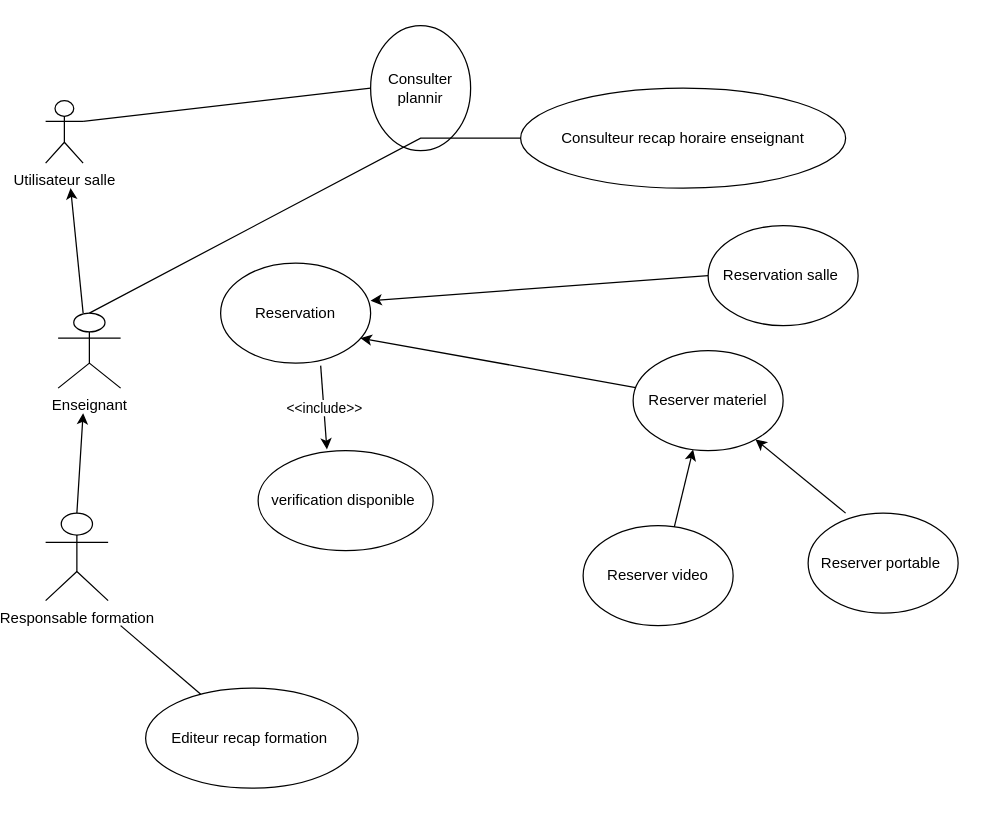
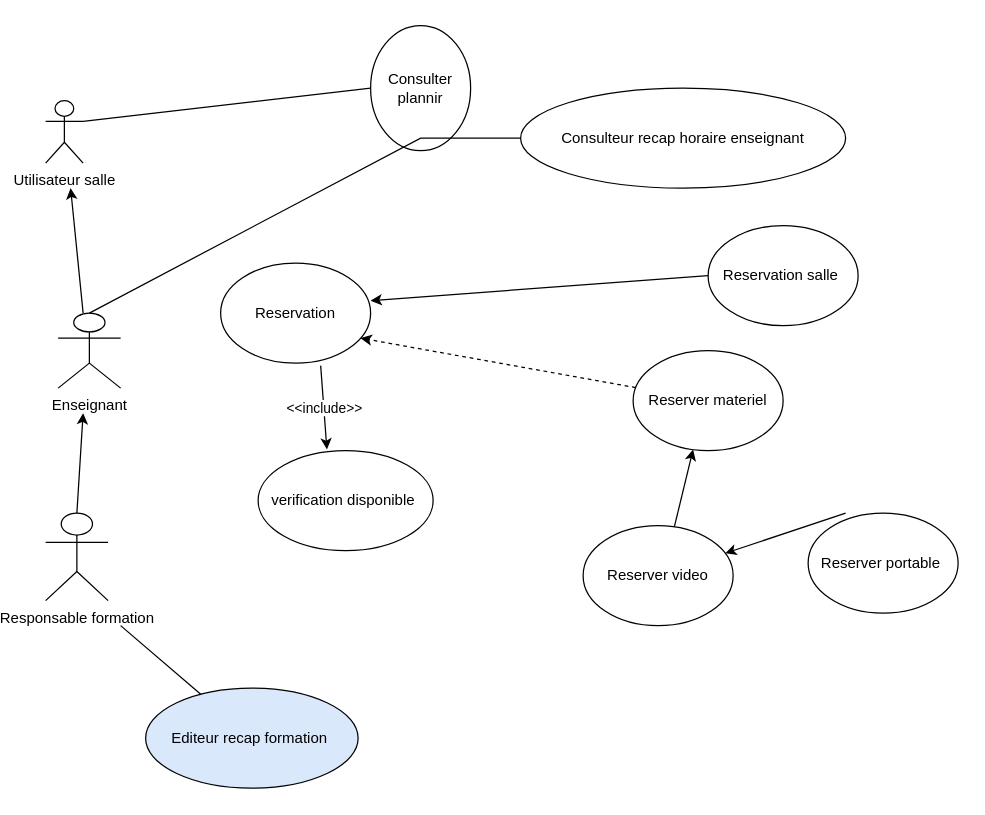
(501, 363) -> (501, 363)
(804, 479) -> (789, 532)
(252, 738) -> (252, 738)
